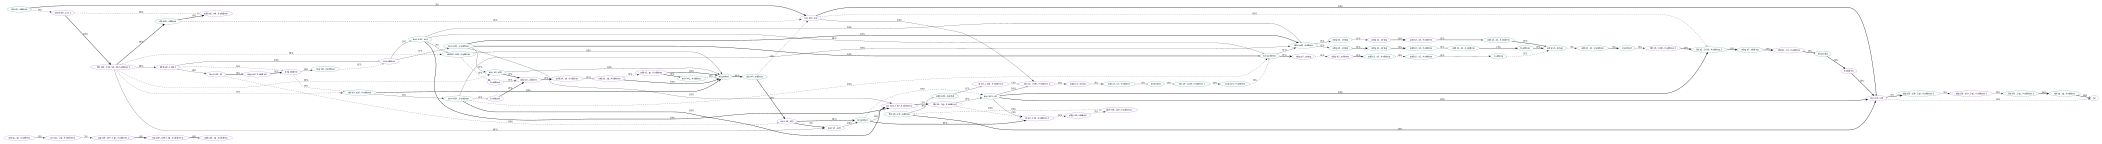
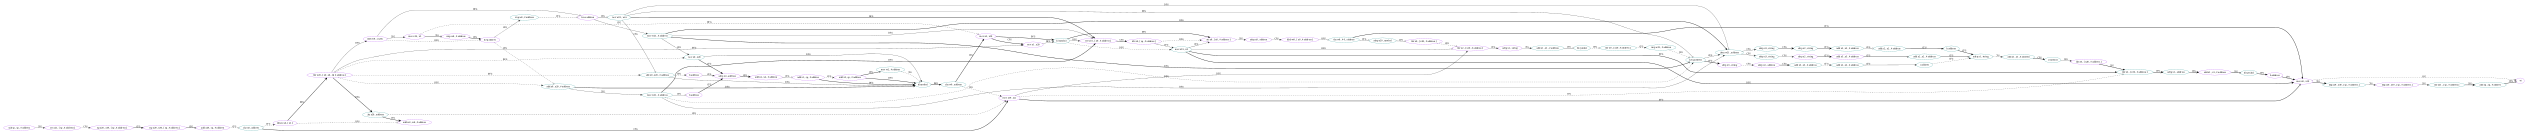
(1002, 111) -> (1323, 40)
none -> (234, 128)
